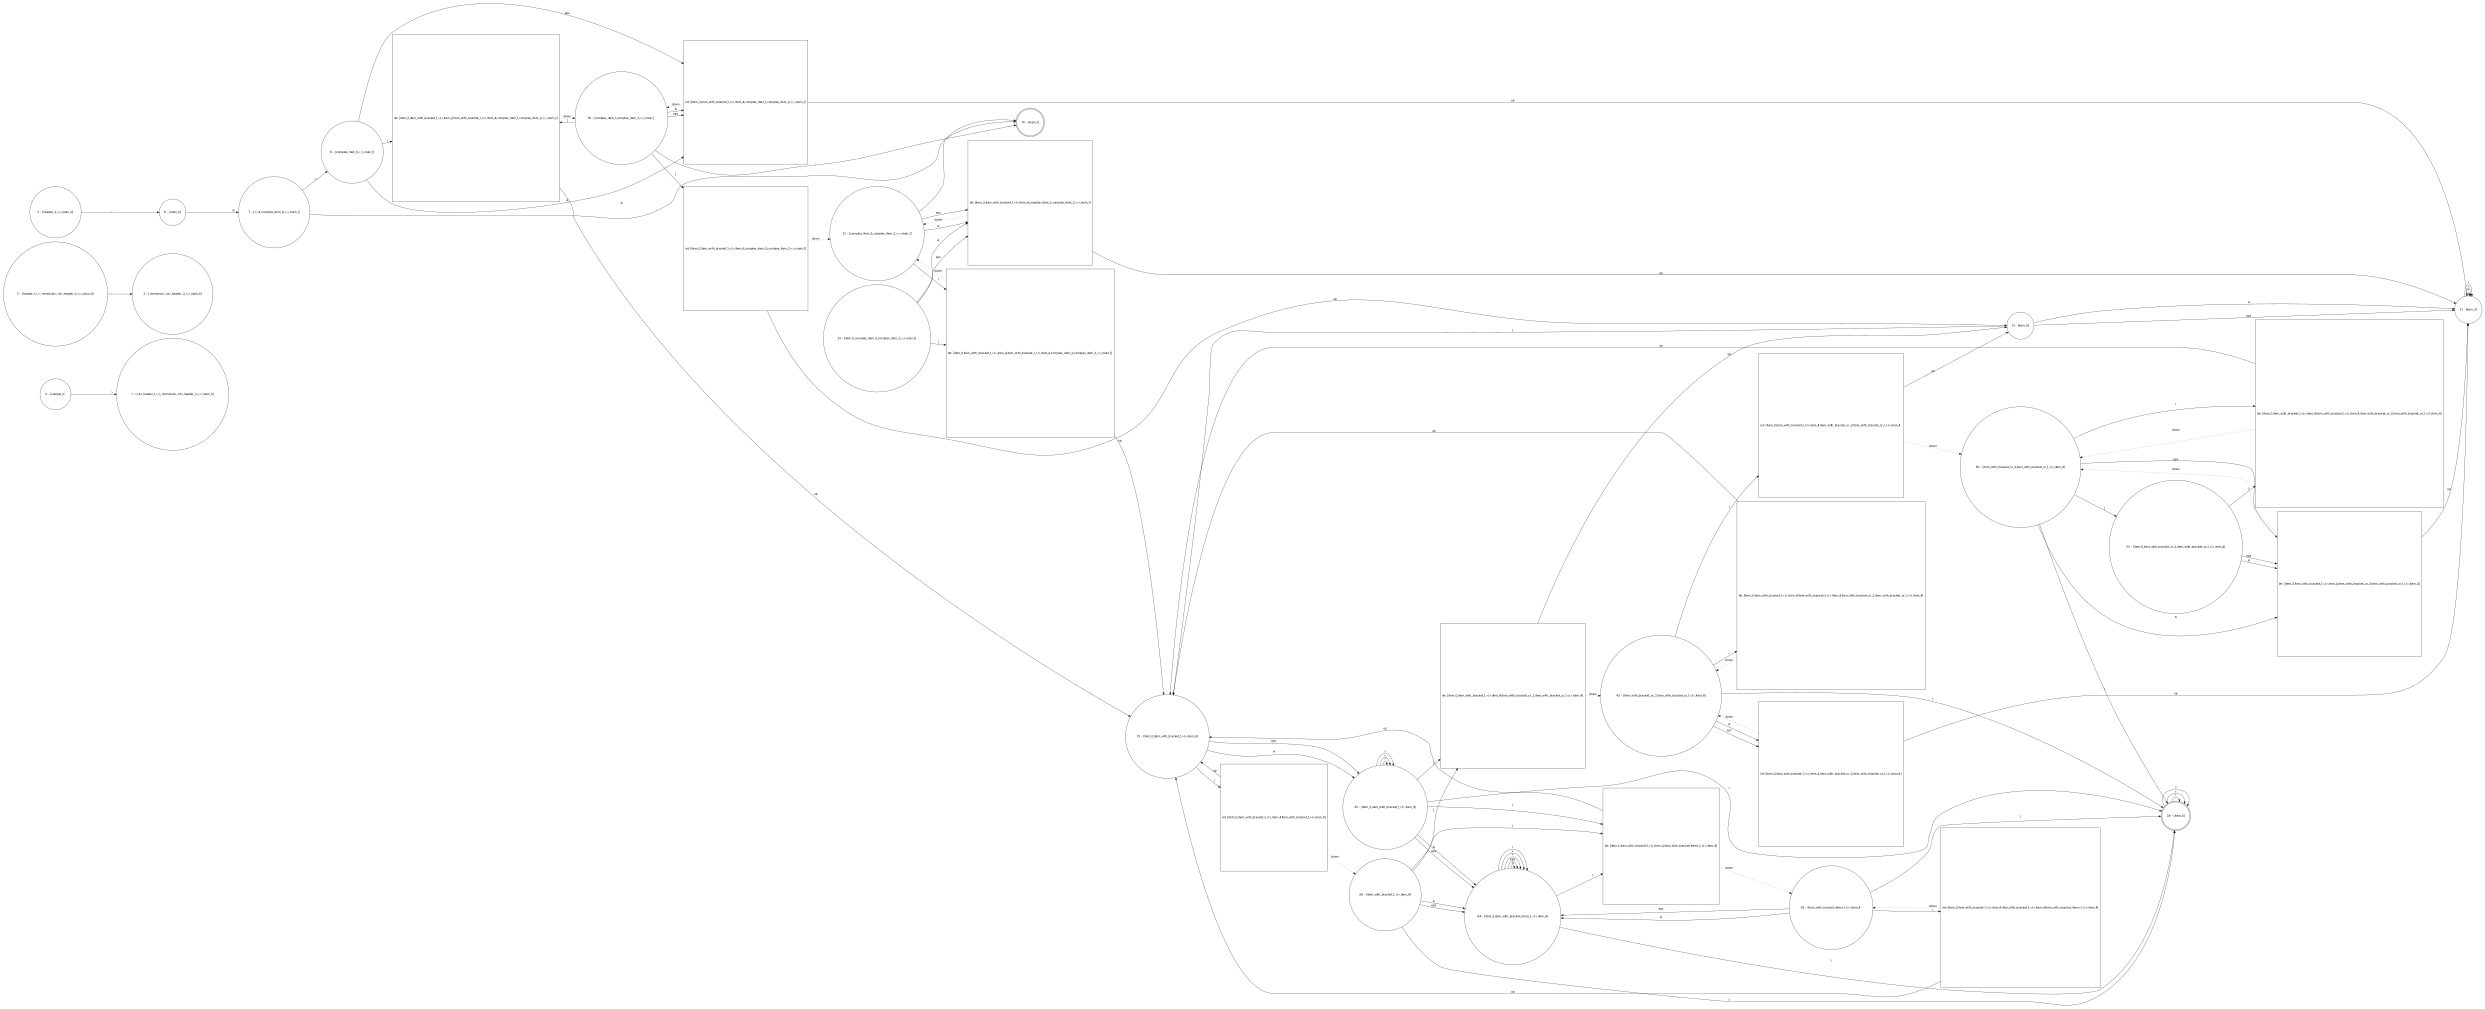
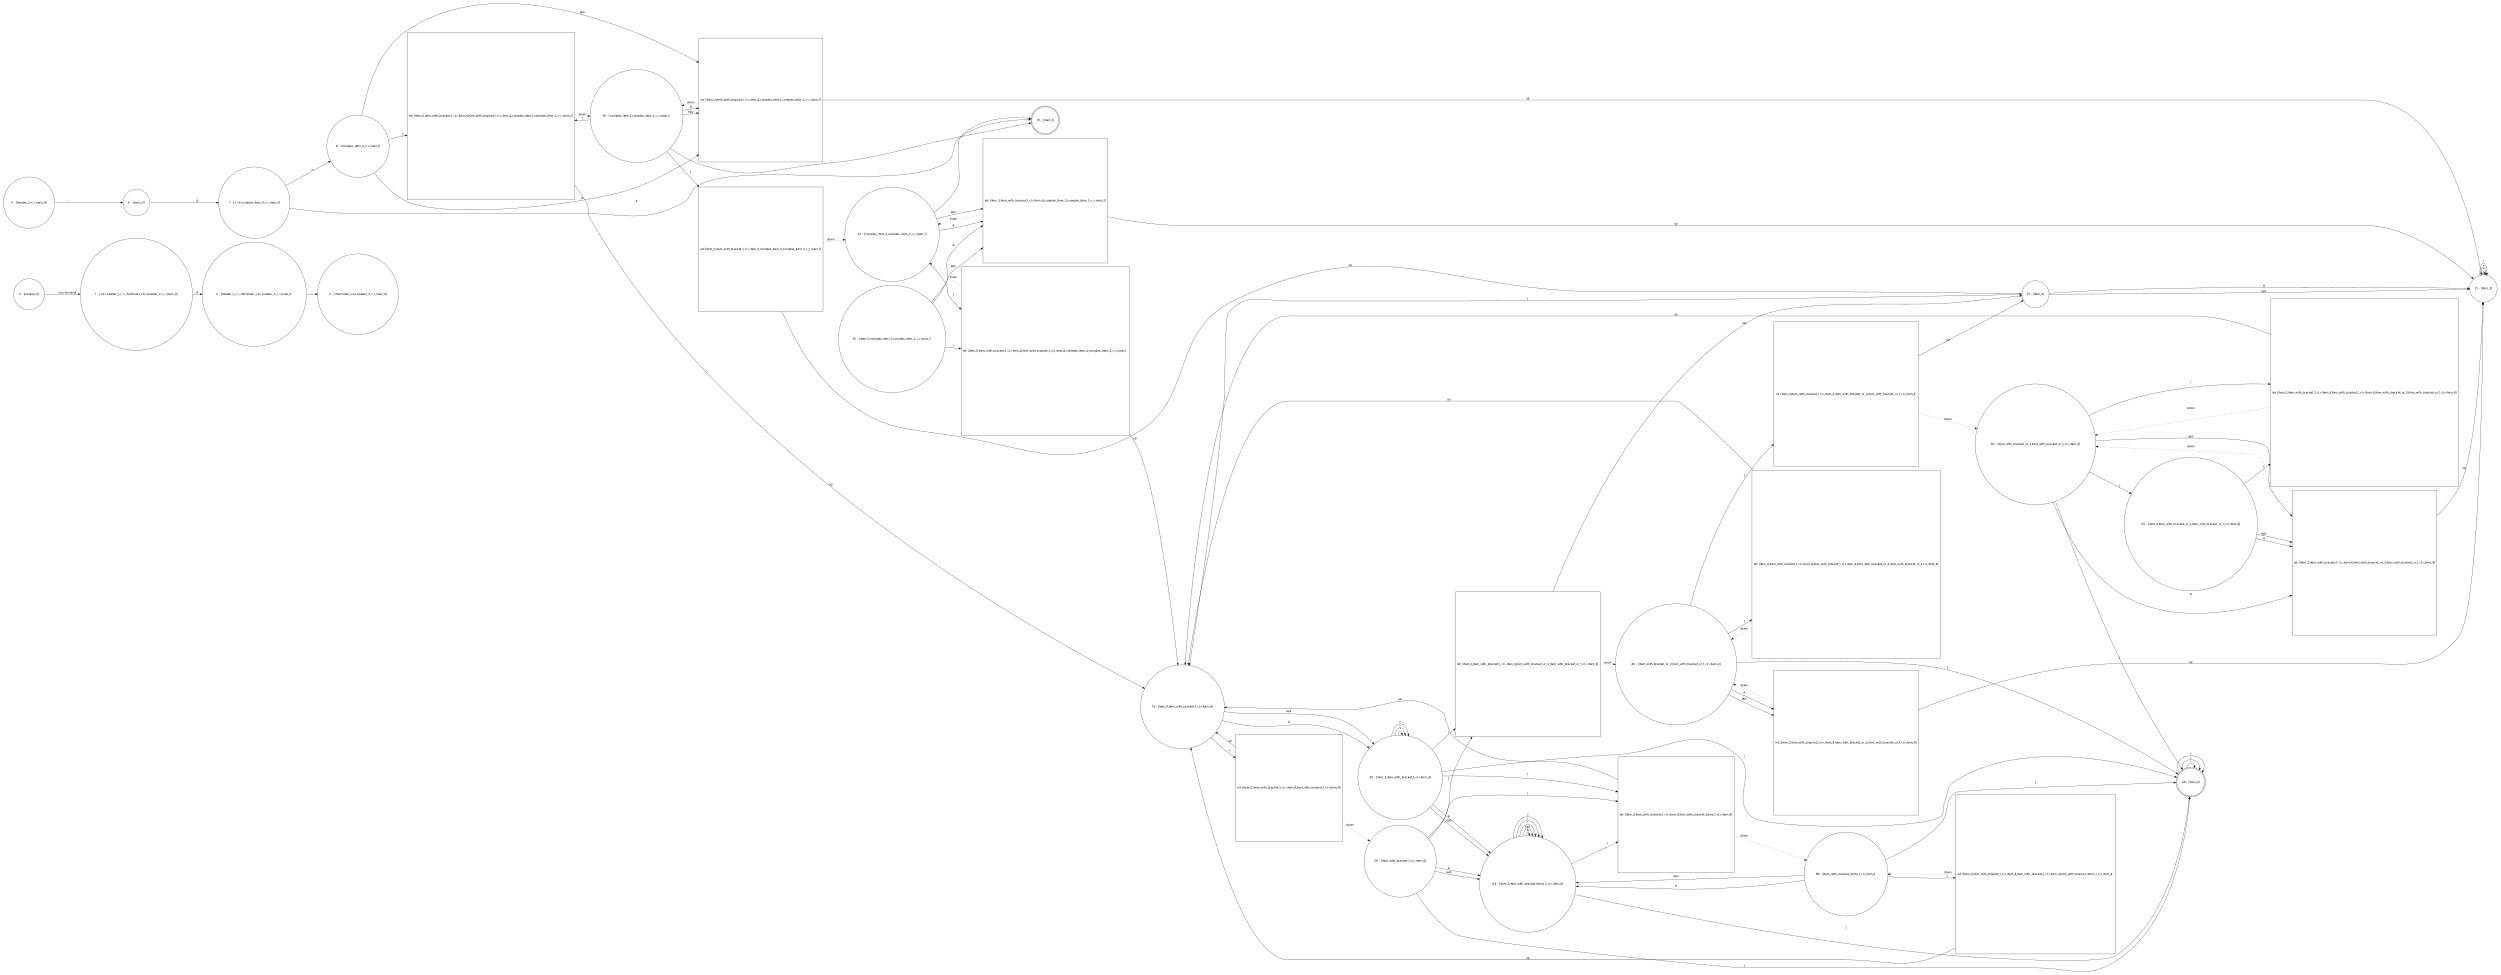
none -> (196, 294)
(112, 393) -> (67, 293)
